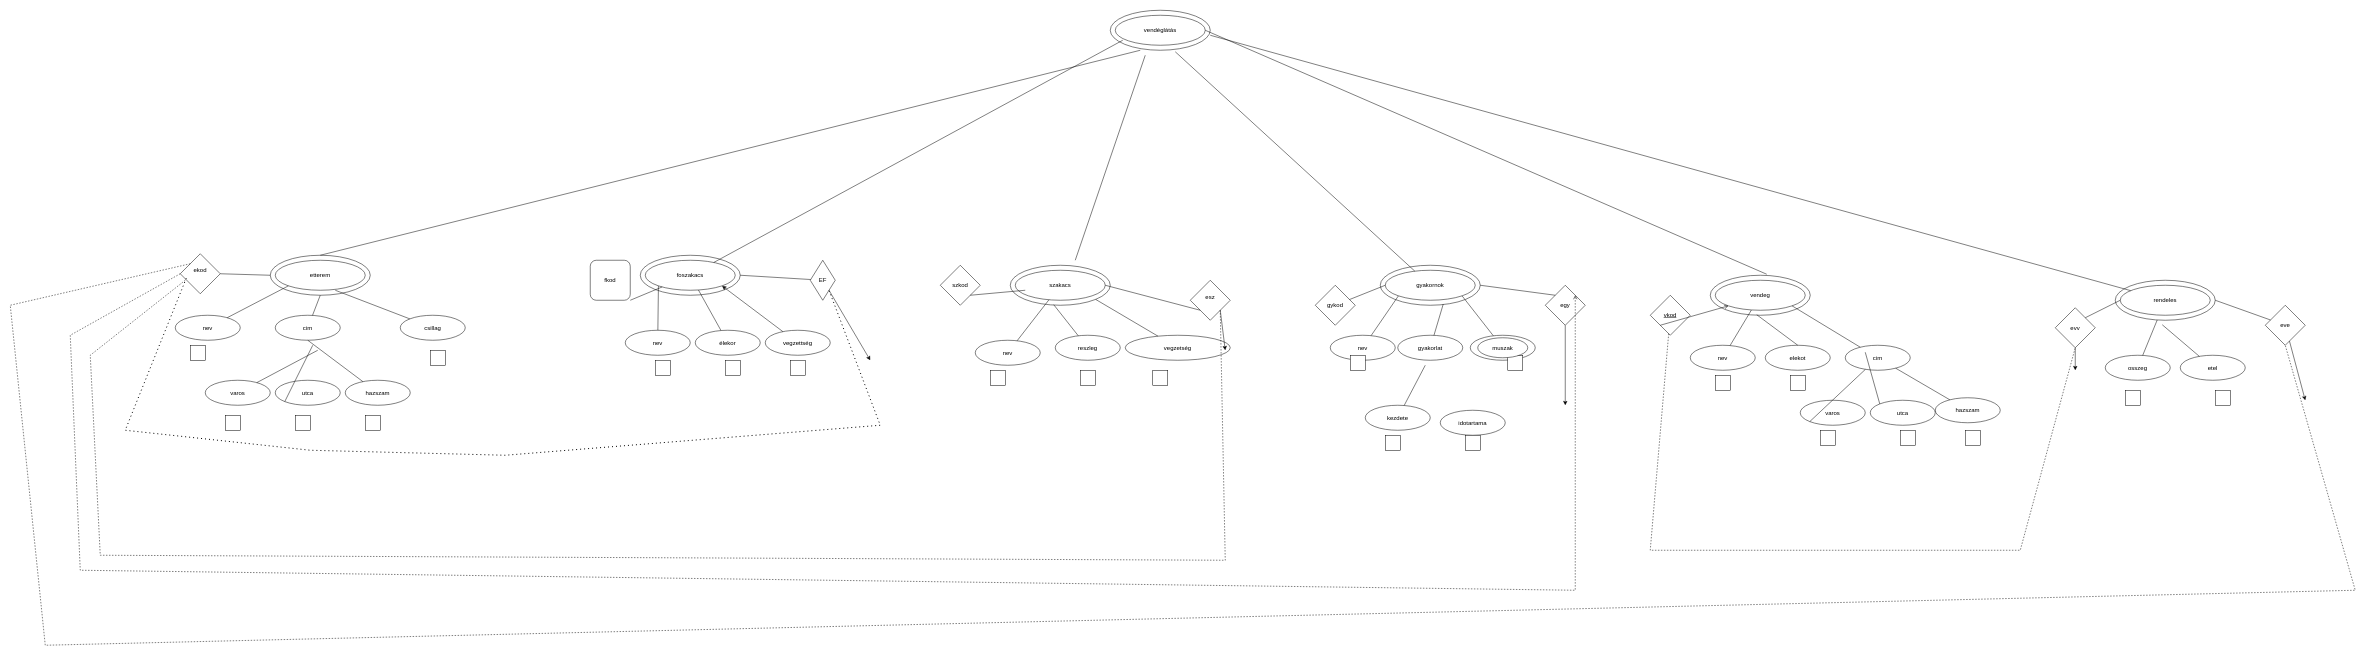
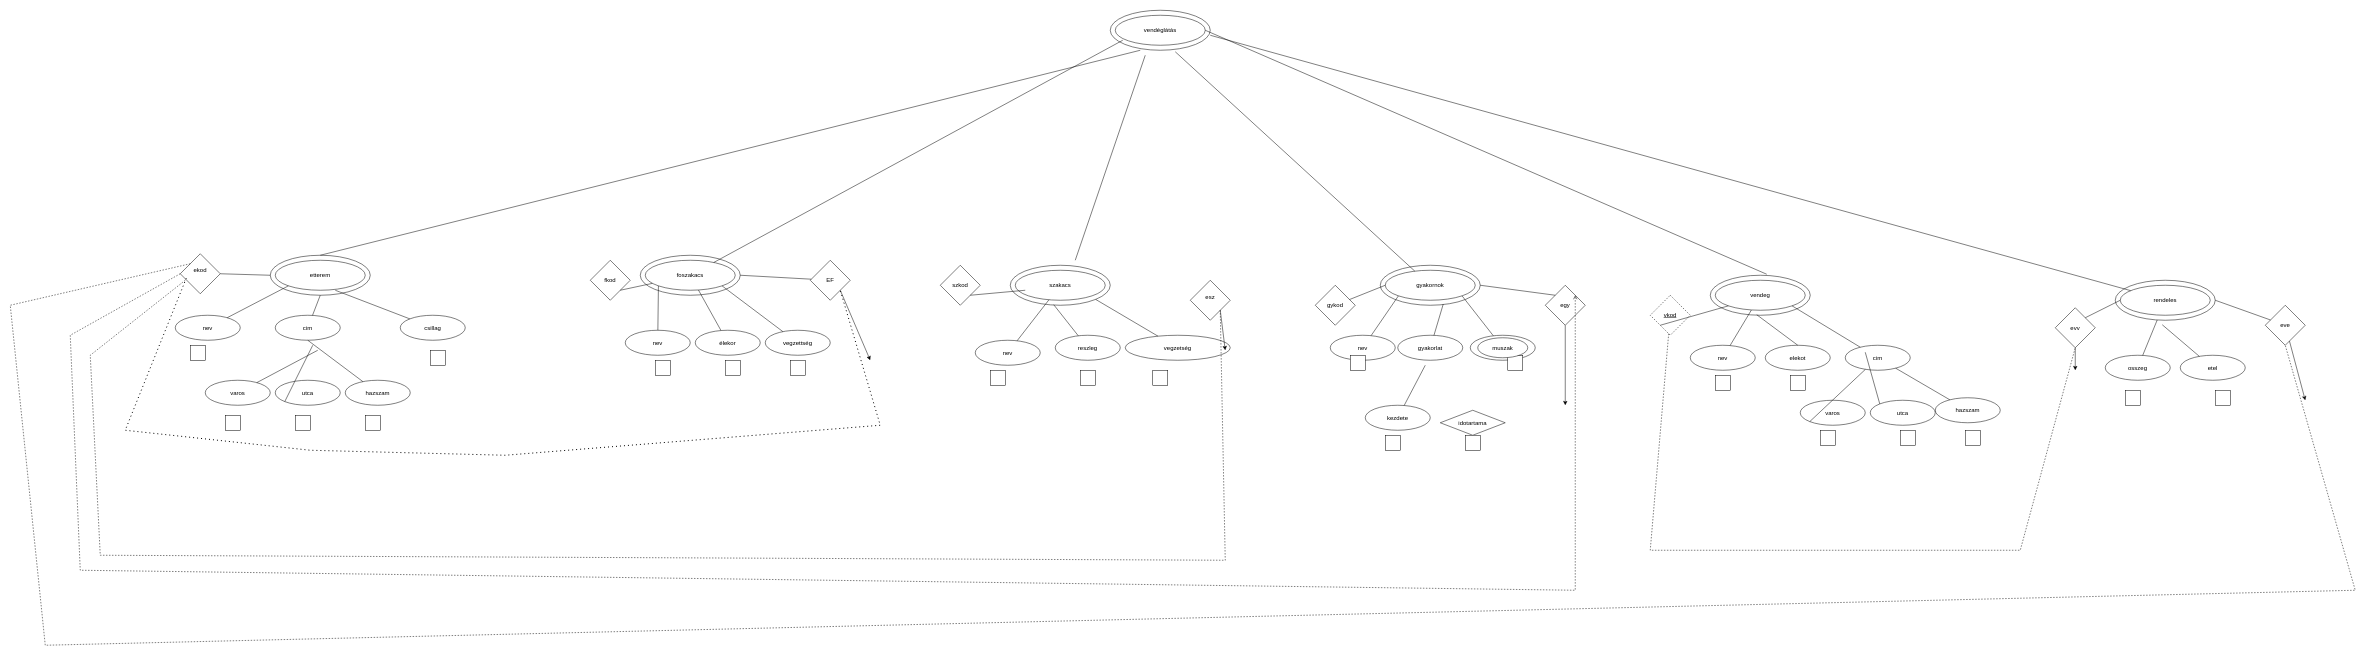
(610, 280) -> (610, 280)
(823, 280) -> (830, 280)
(725, 288) -> (724, 288)
(1153, 298) -> none
(1725, 307) -> (1726, 307)
(1670, 315) -> (1670, 315)
(1473, 423) -> (1473, 423)
